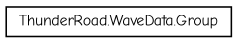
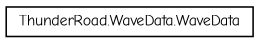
(119, 22) -> (130, 22)
